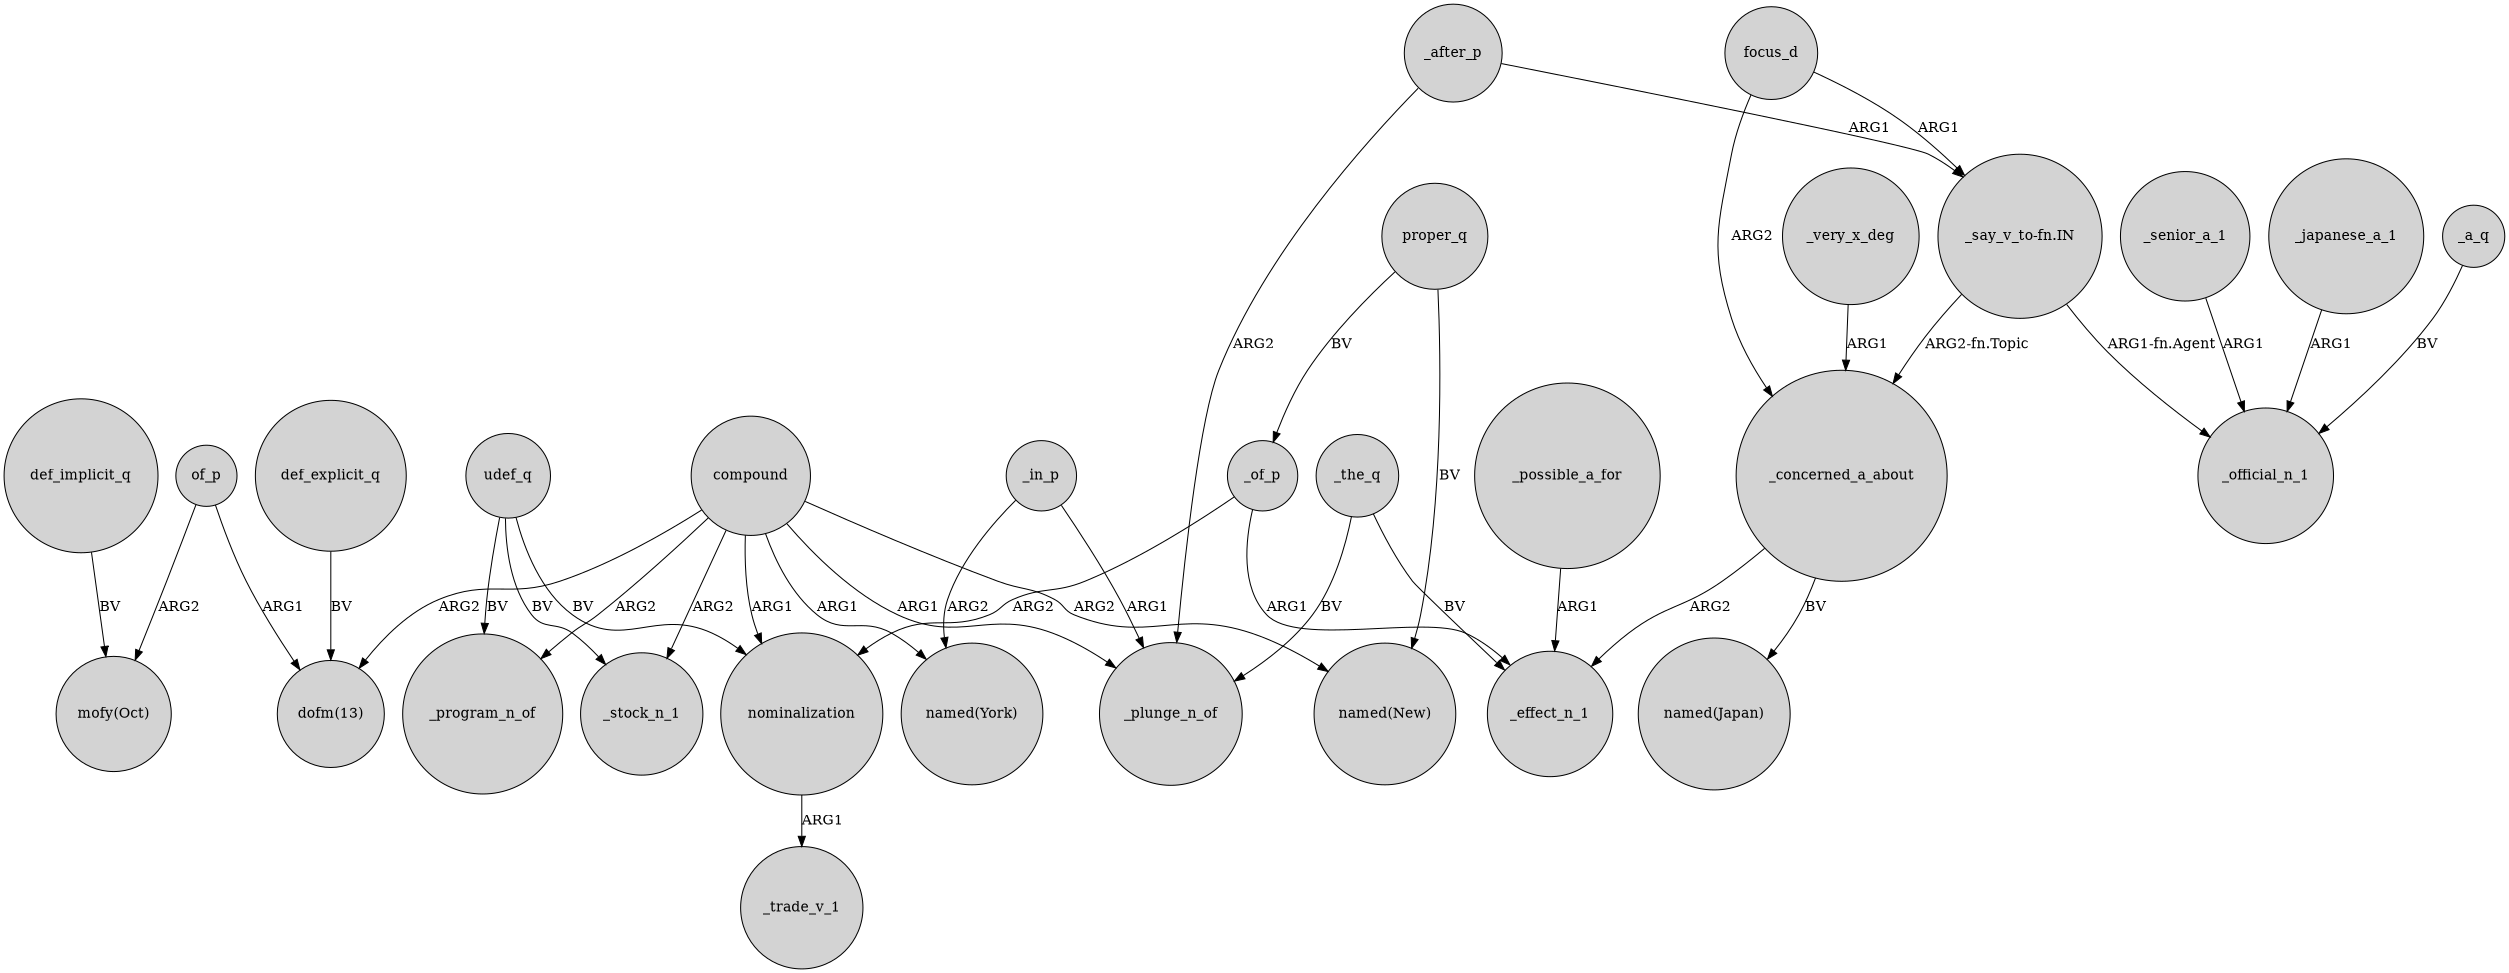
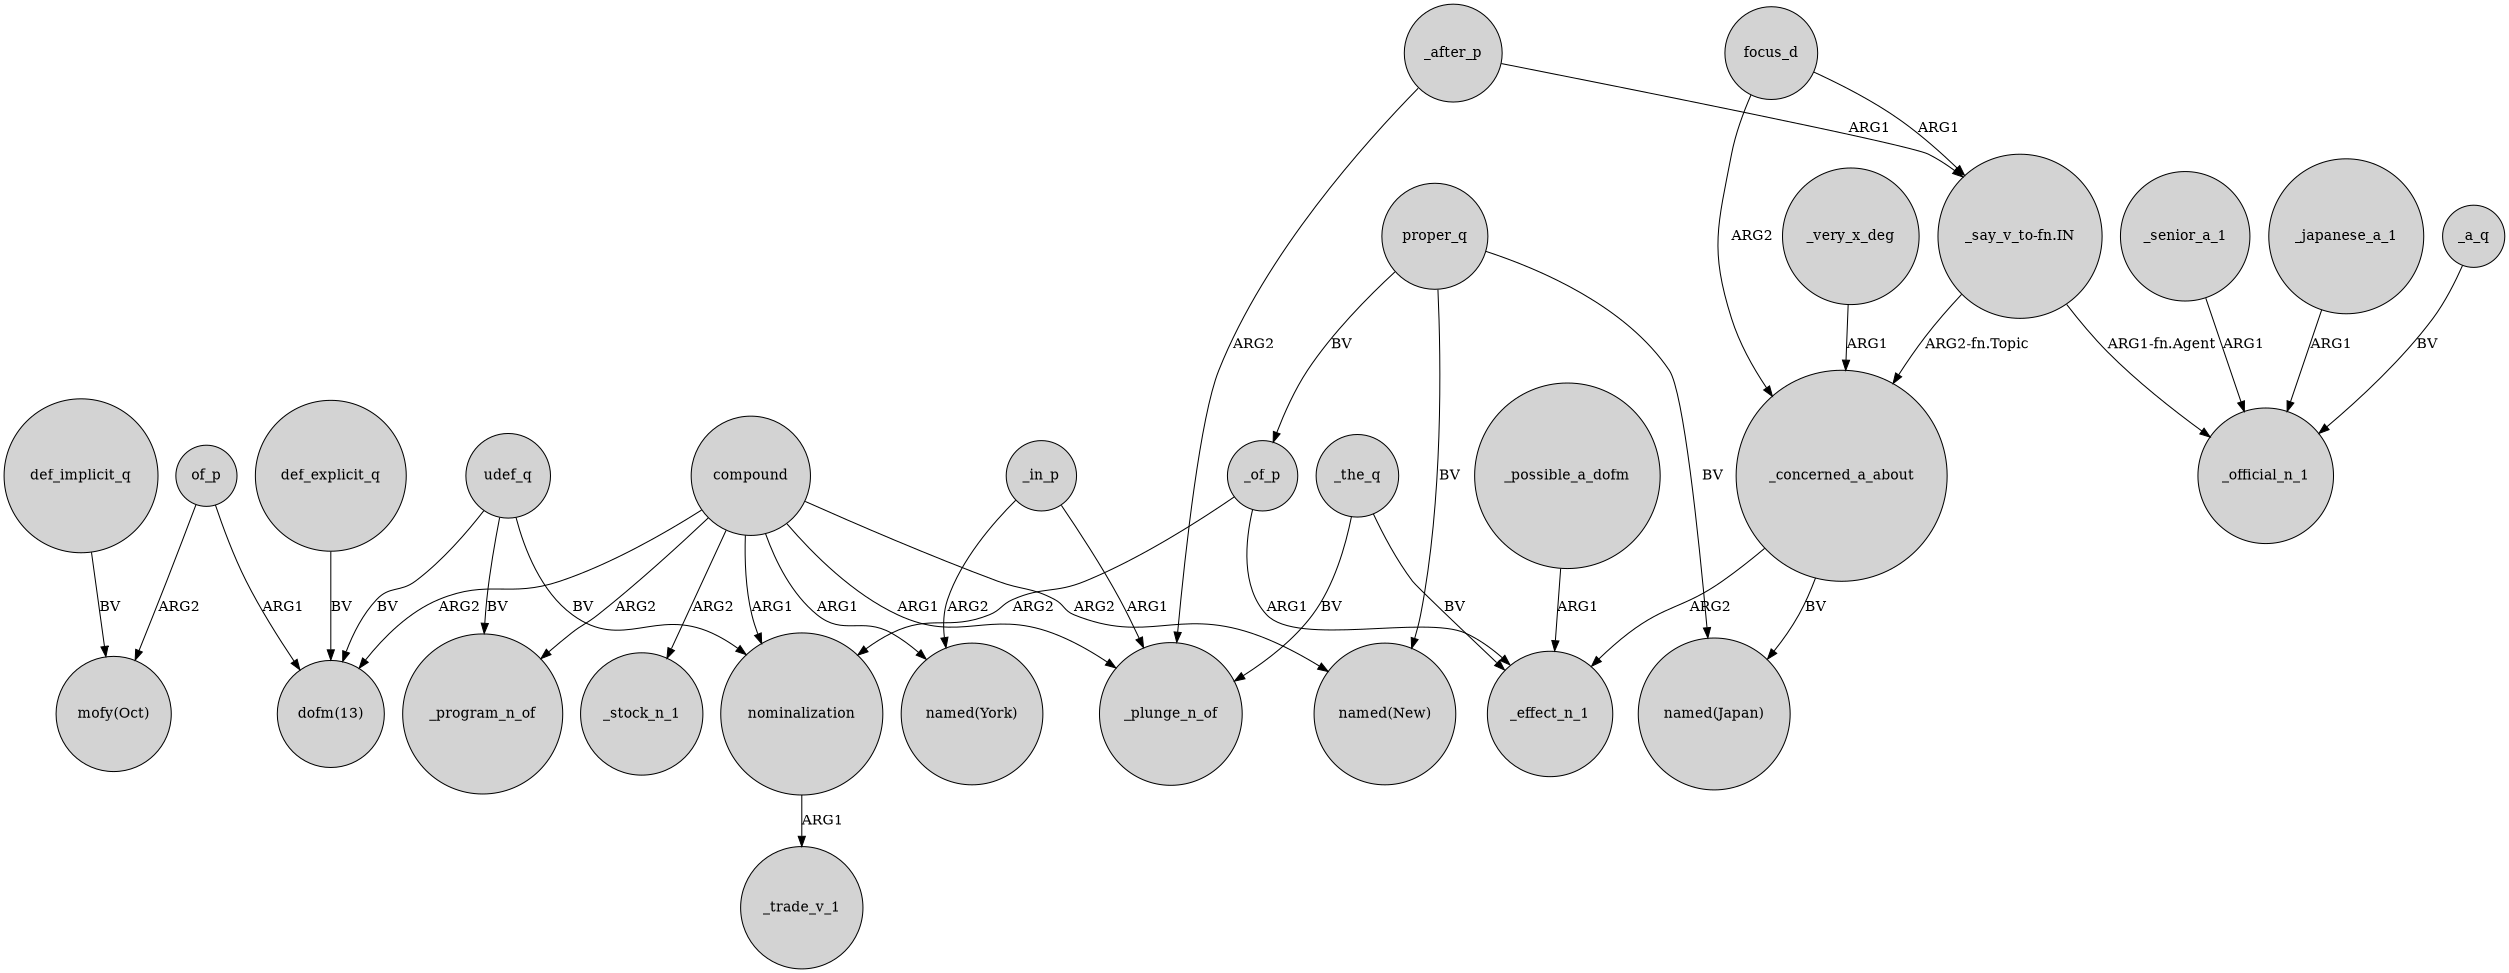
none -> (1676, 388)
(1567, 476) -> (1567, 476)
(526, 606) -> (413, 583)
